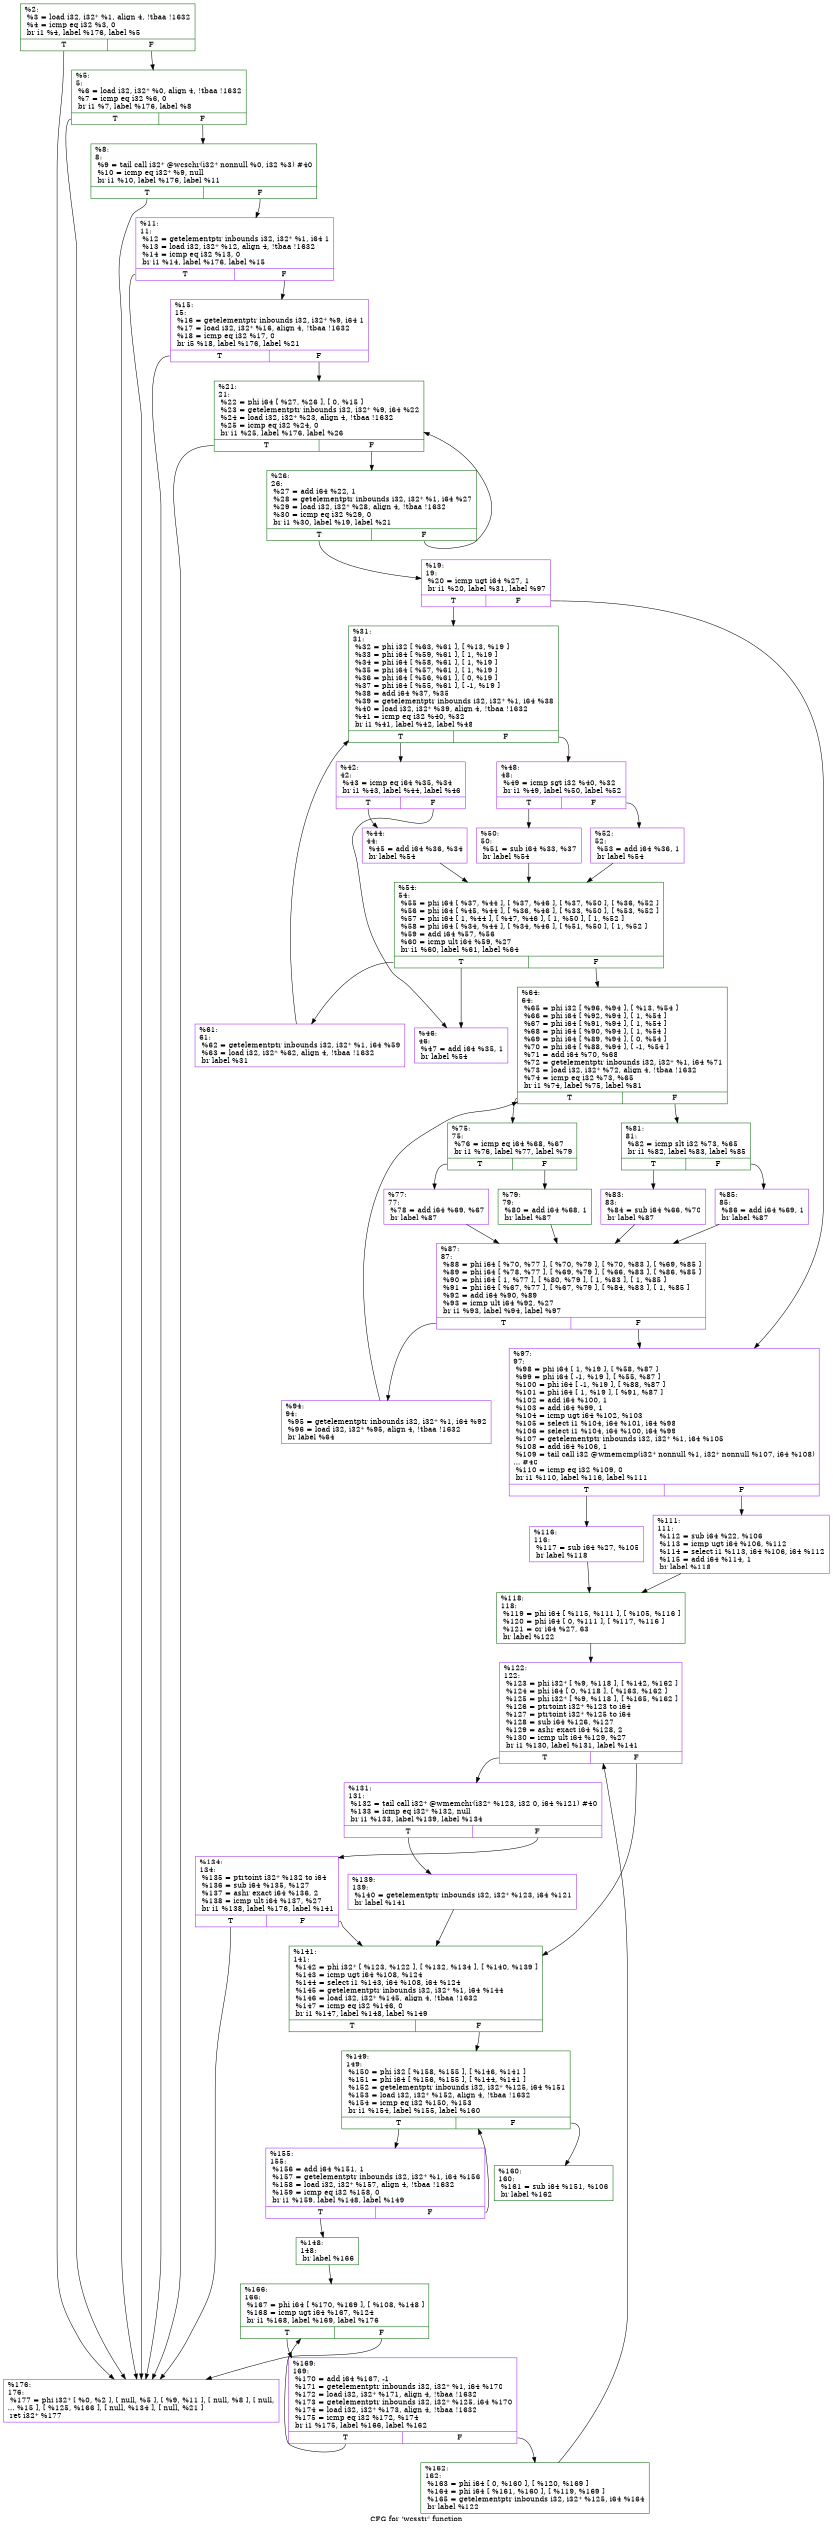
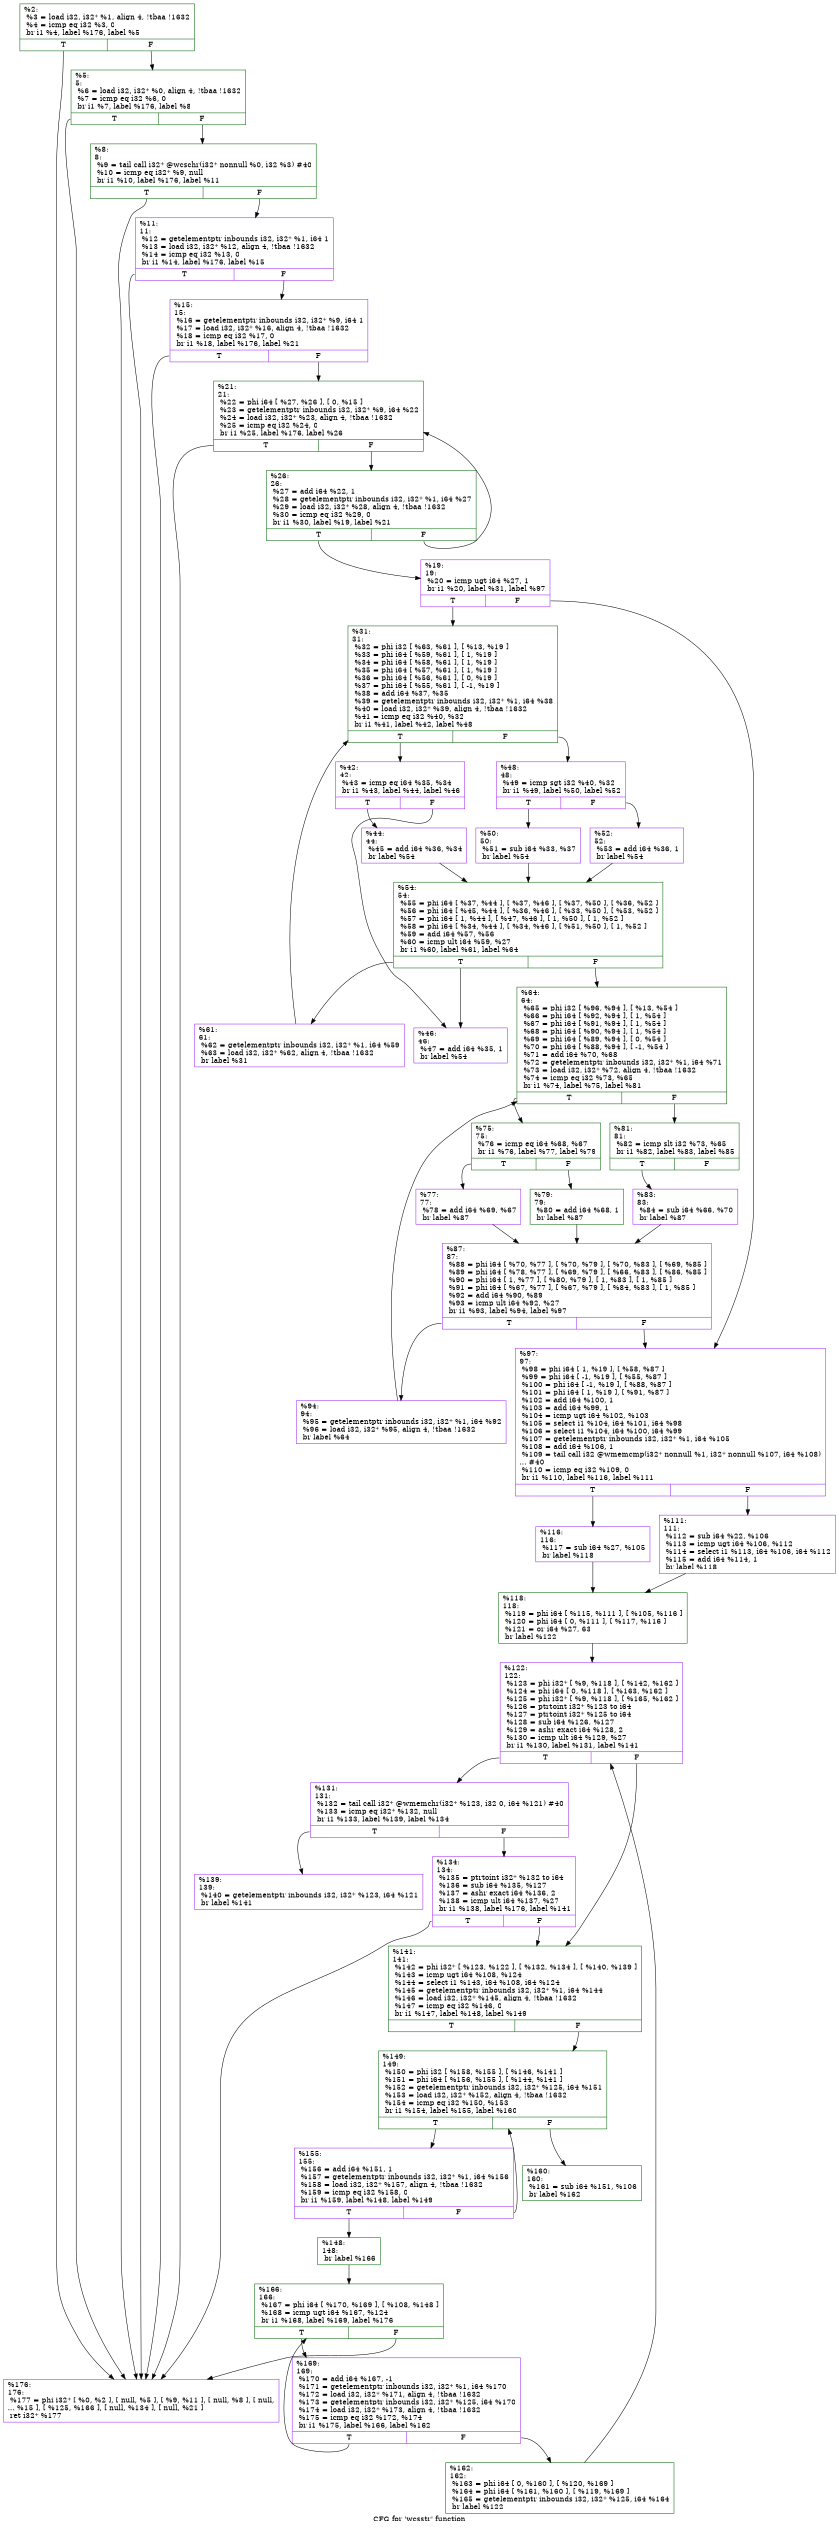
(237, 344) -> (237, 344)
(762, 1207) -> none
(446, 1925) -> none
